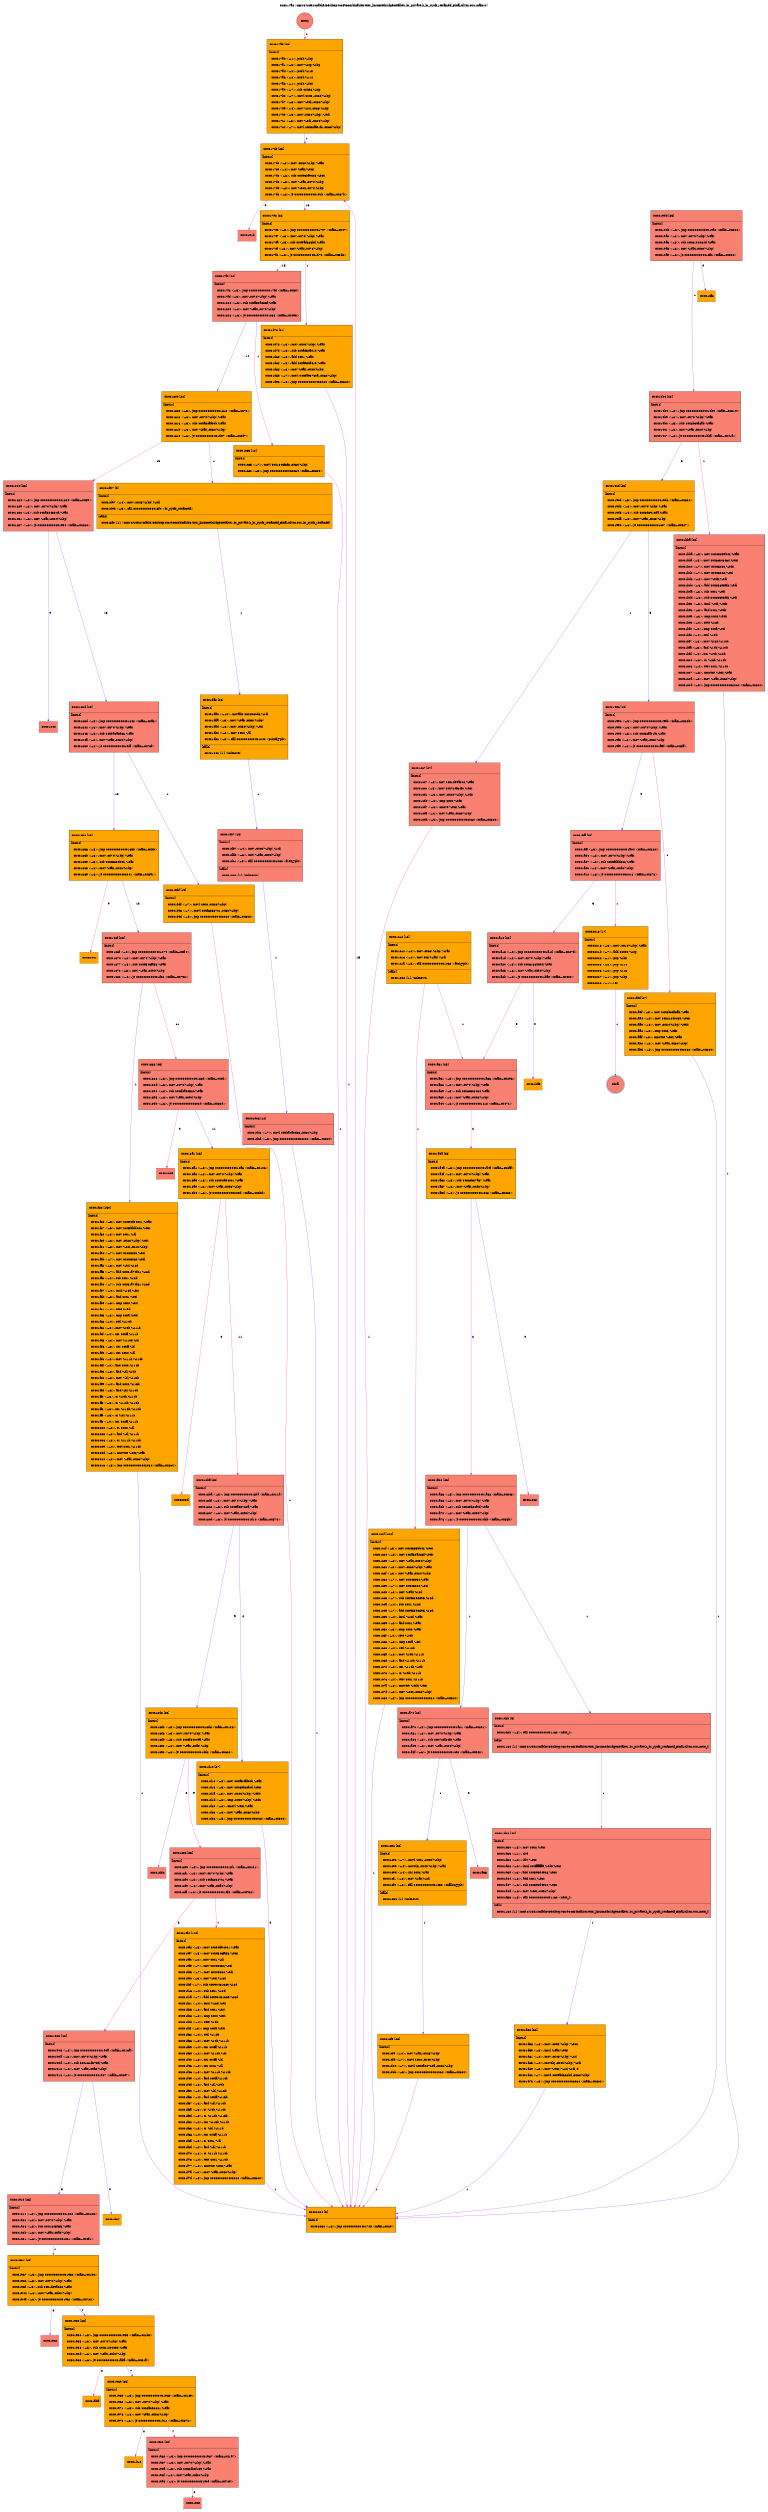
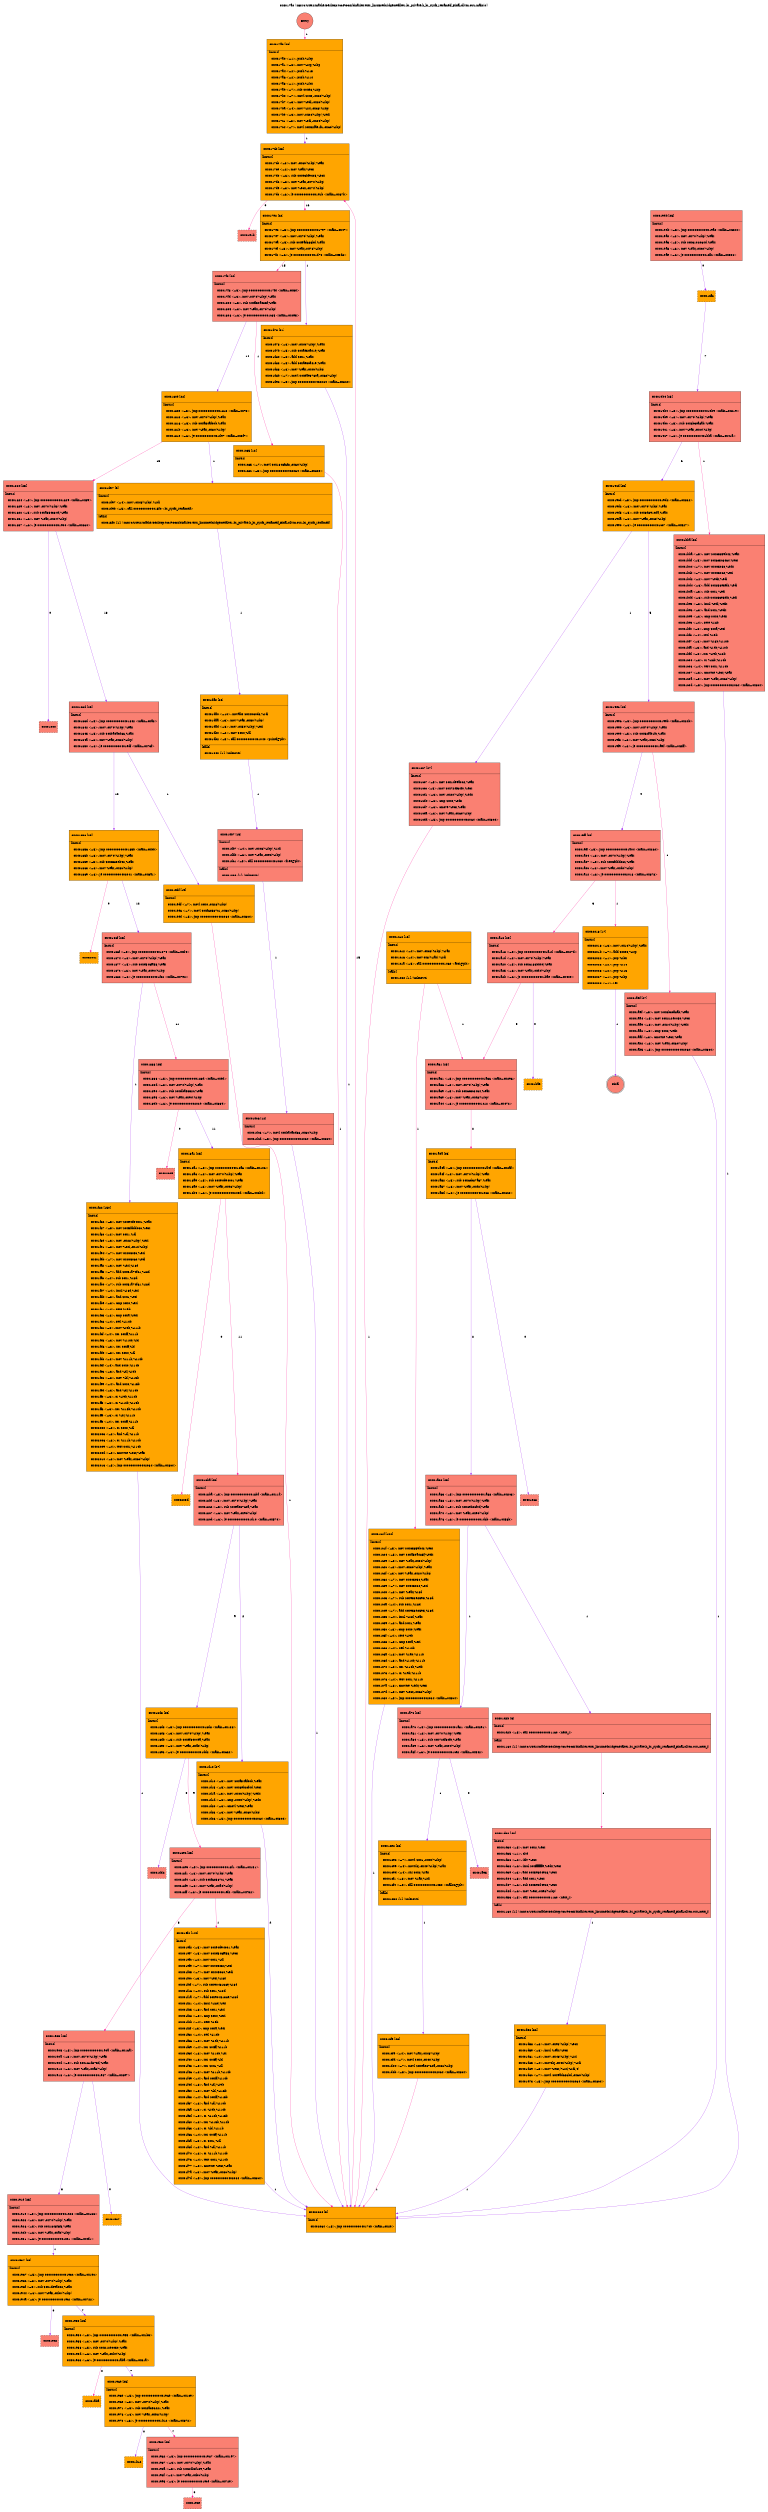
(692, 325) -> (702, 346)
(670, 1024) -> (670, 1024)
